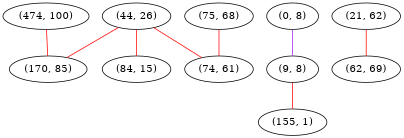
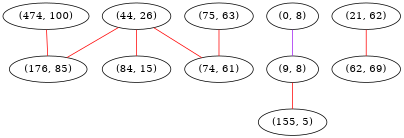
(219, 16) -> (219, 16)
(48, 69) -> (48, 69)
(293, 122) -> (293, 122)
